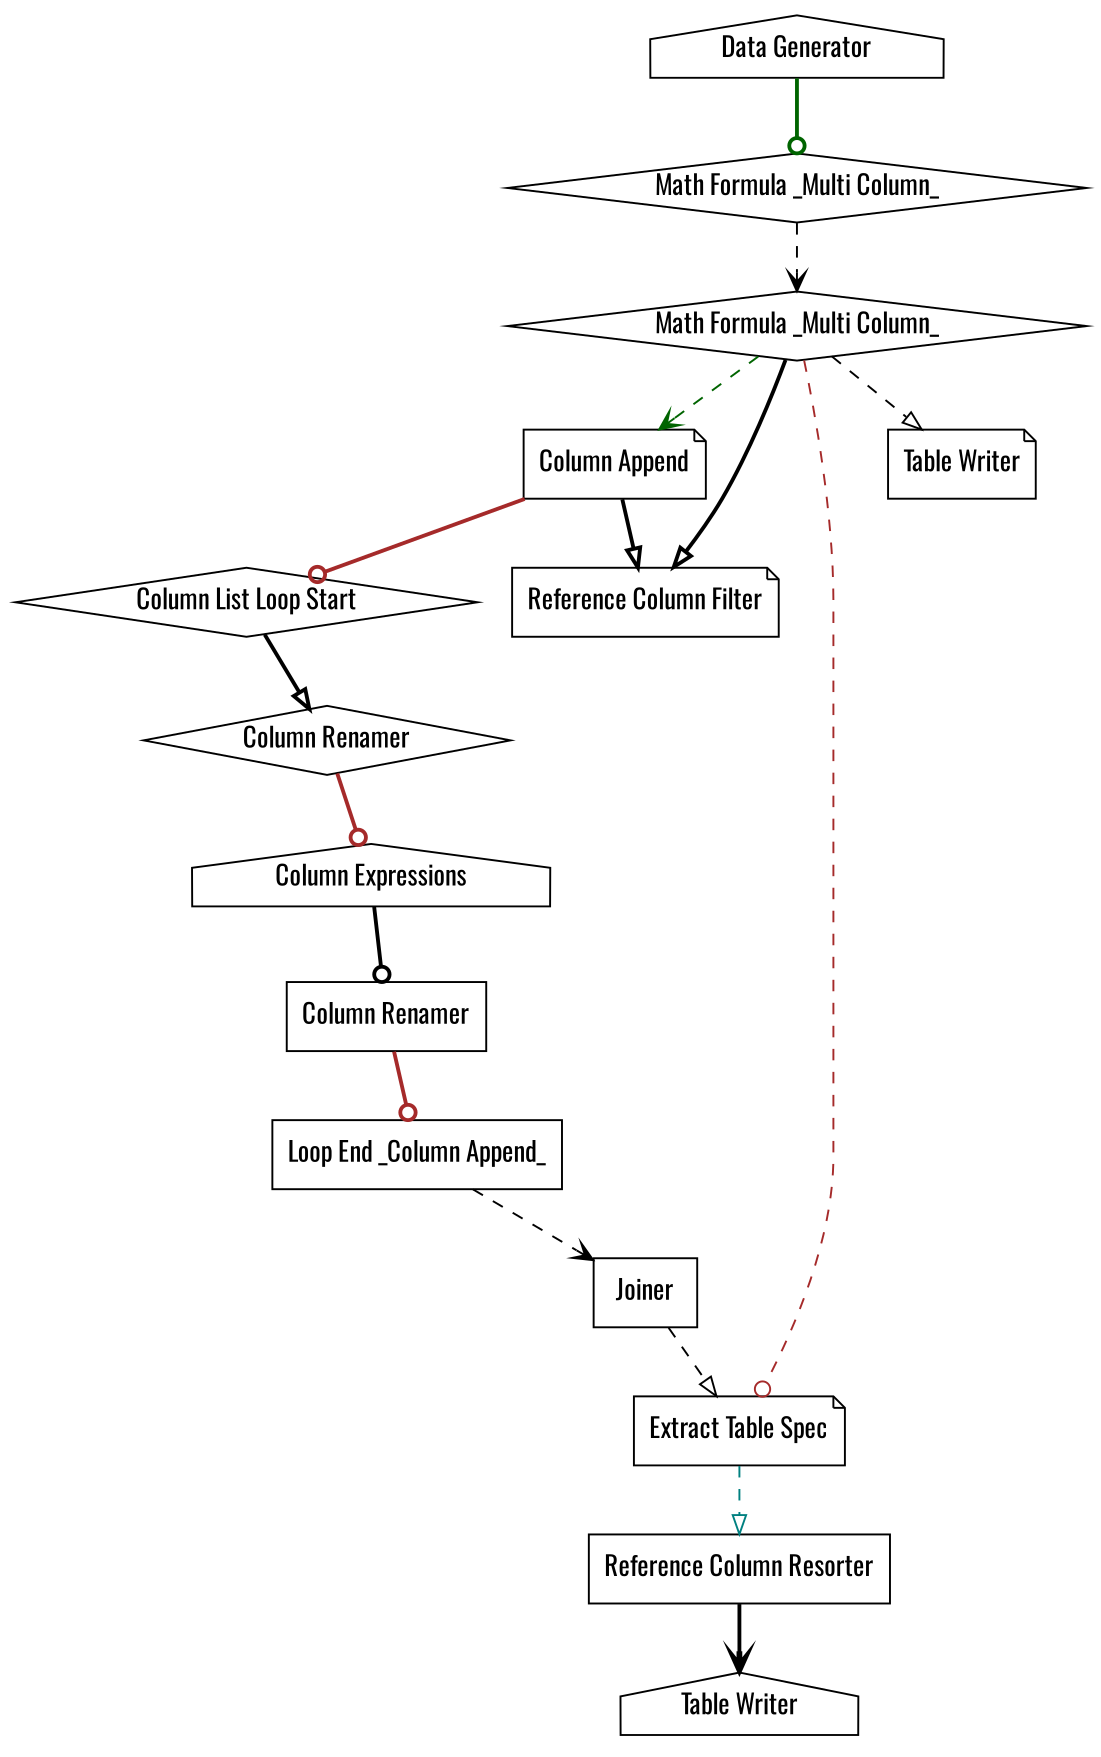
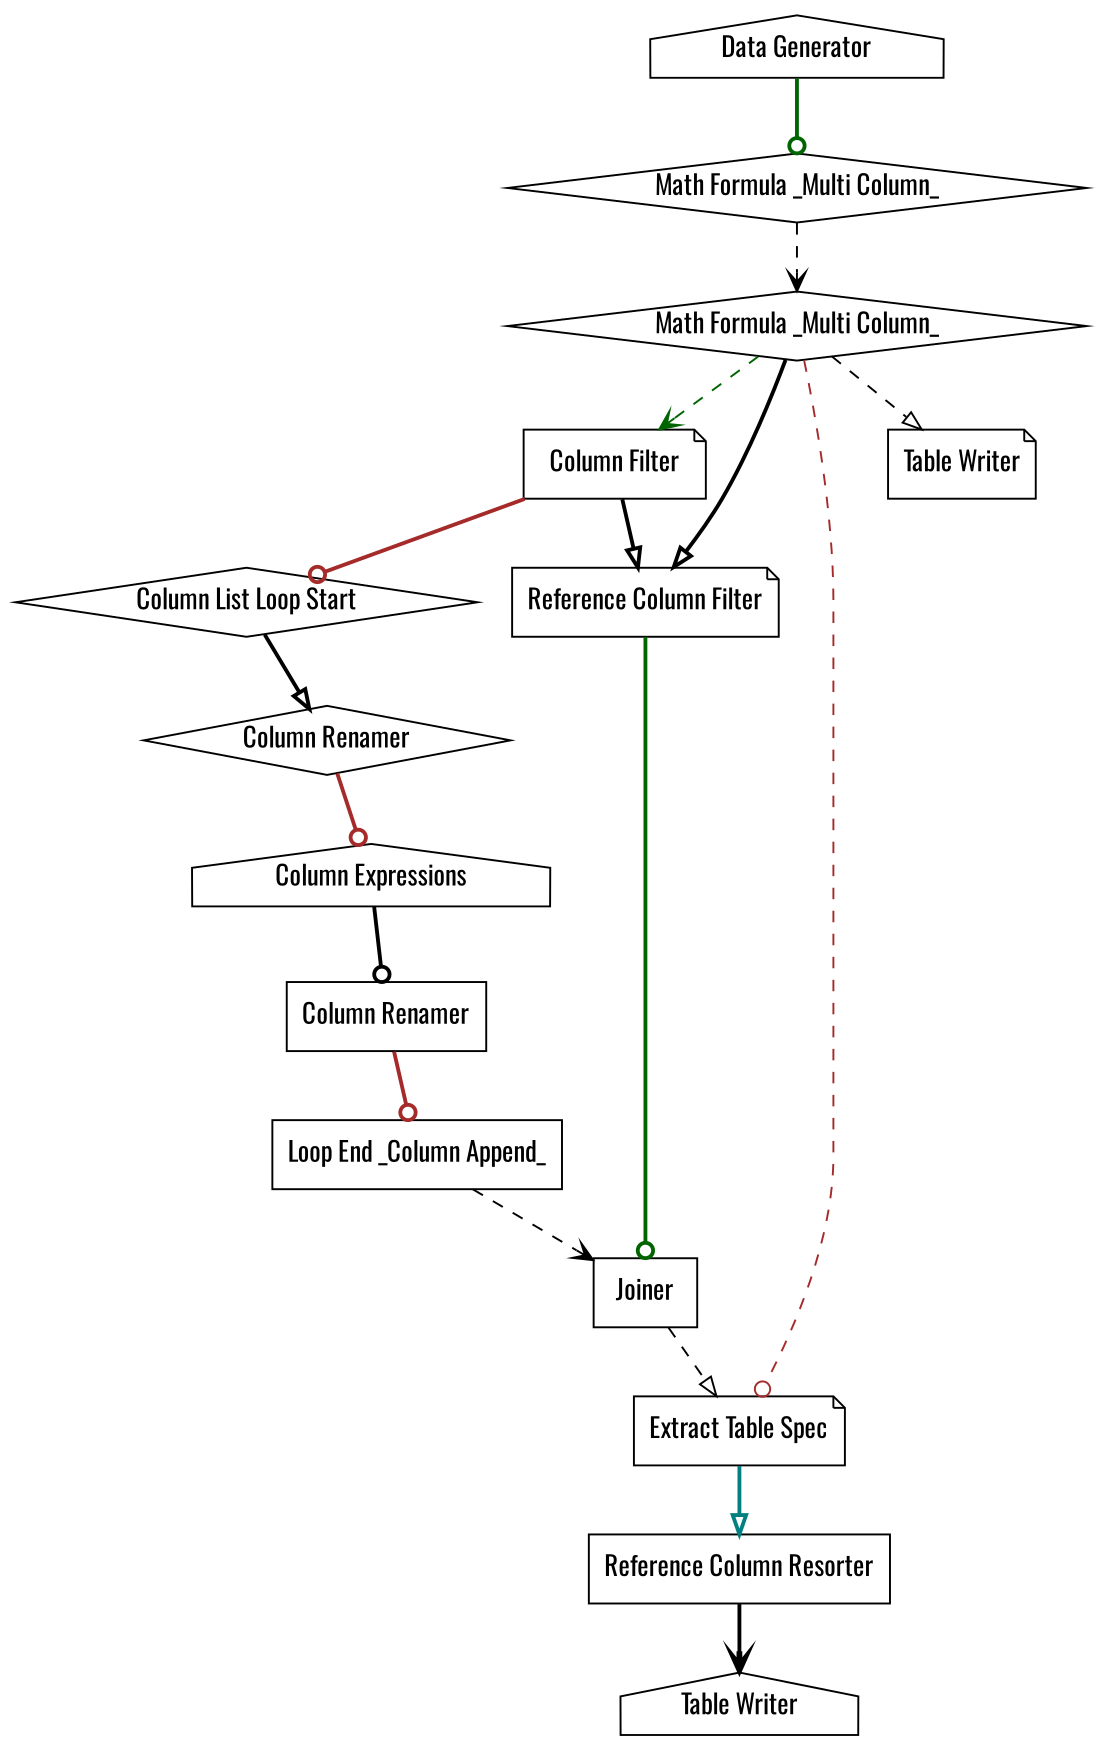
(615, 464) -> (615, 464)
none -> (645, 940)
(739, 1491) -> (739, 1491)
